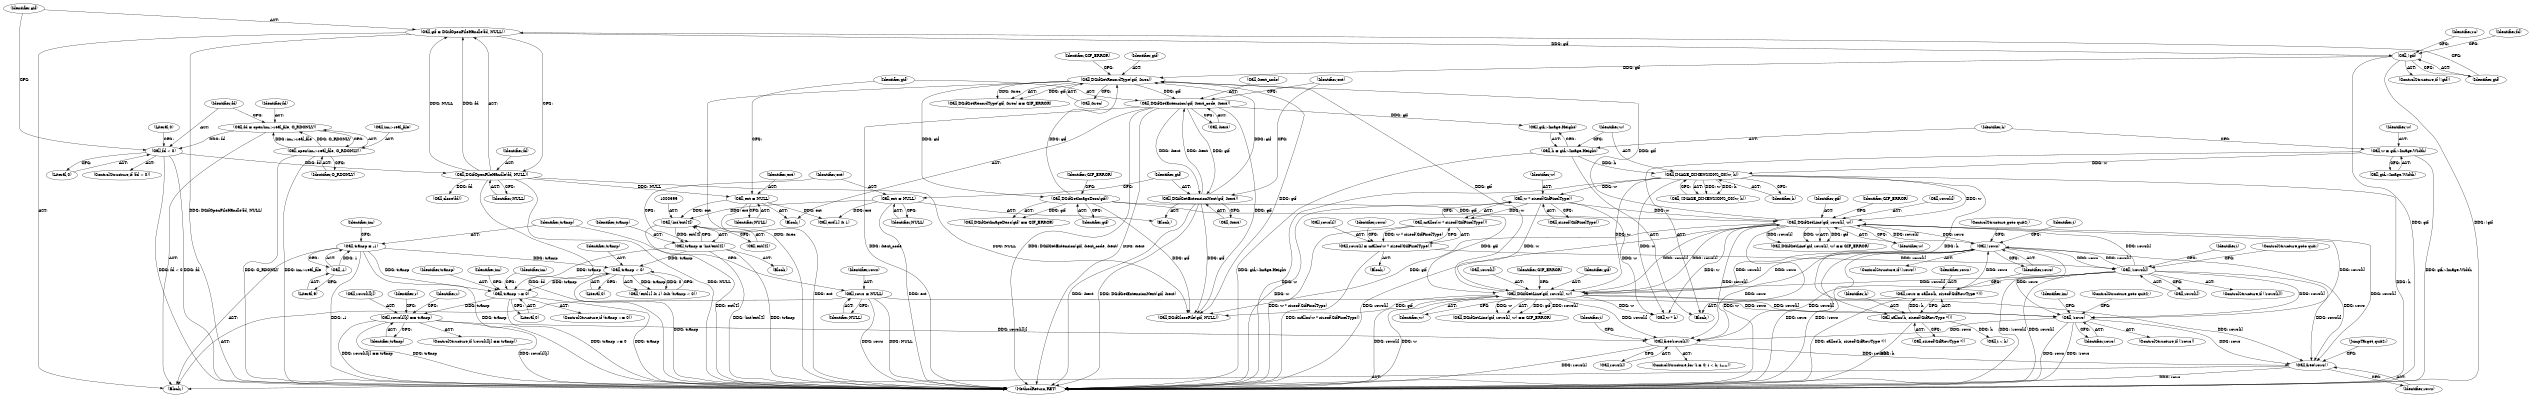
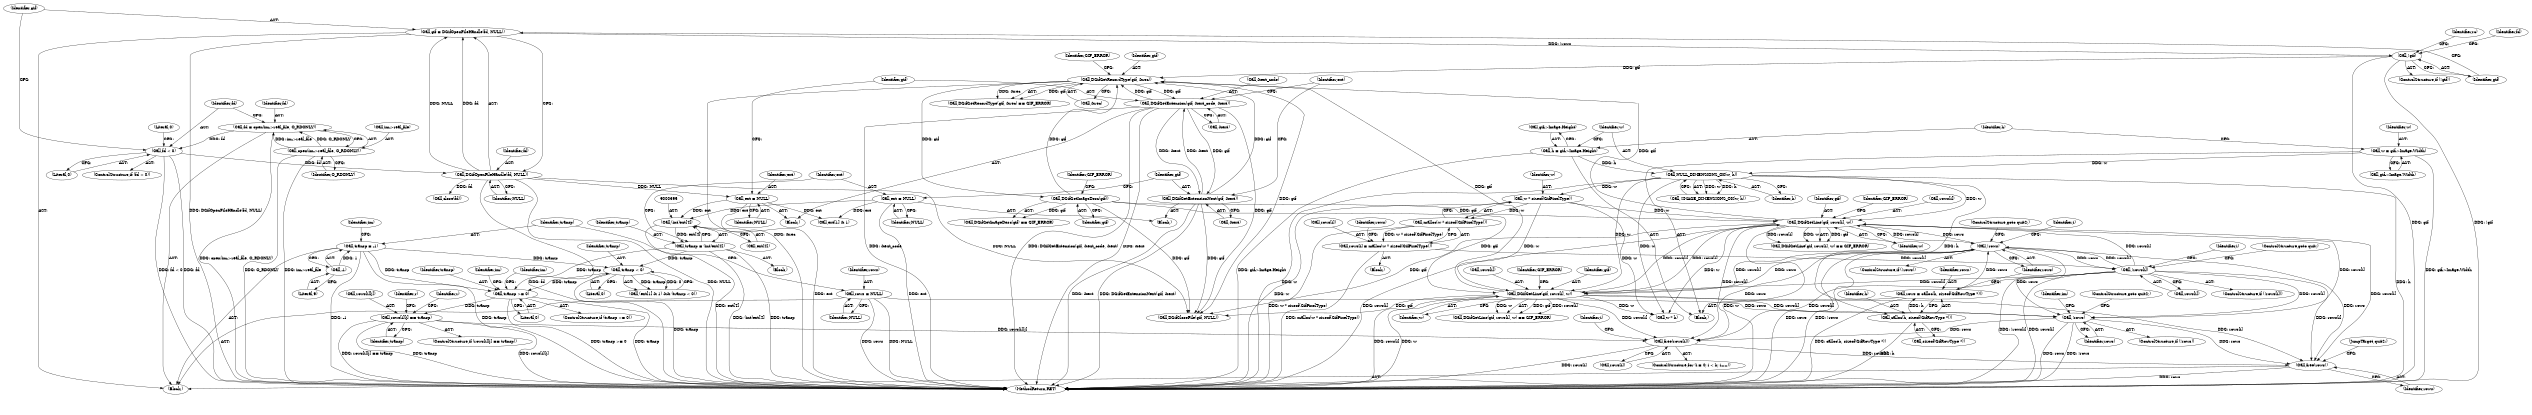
(1560, 44) -> (1560, 44)
(1376, 116) -> (1137, 95)
(1702, 175) -> (1702, 175)
(669, 199) -> (669, 199)
(1573, 223) -> none
(1998, 342) -> none
none -> (236, 371)
